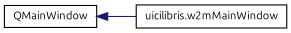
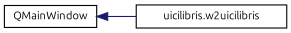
(211, 16) -> (211, 16)
